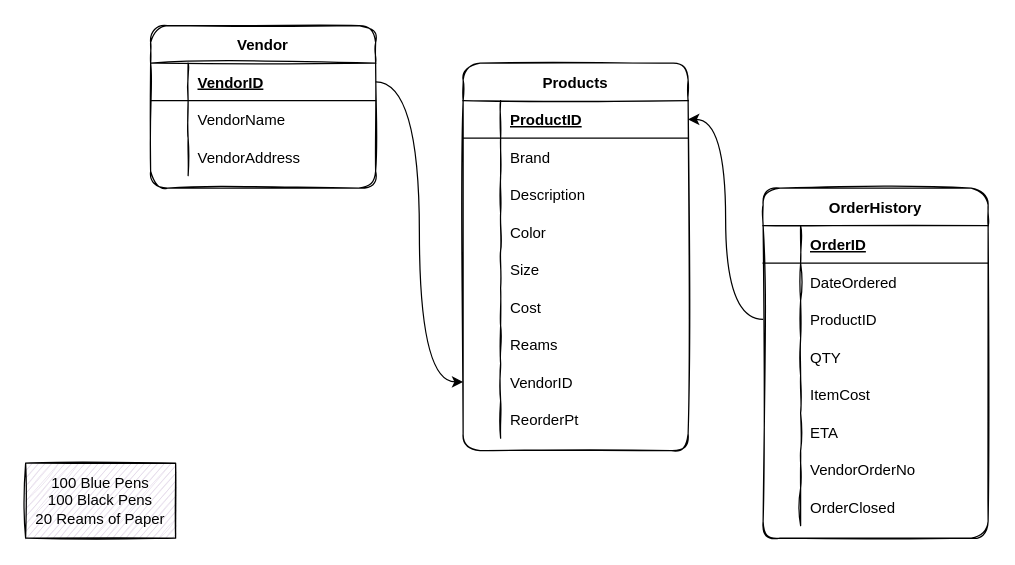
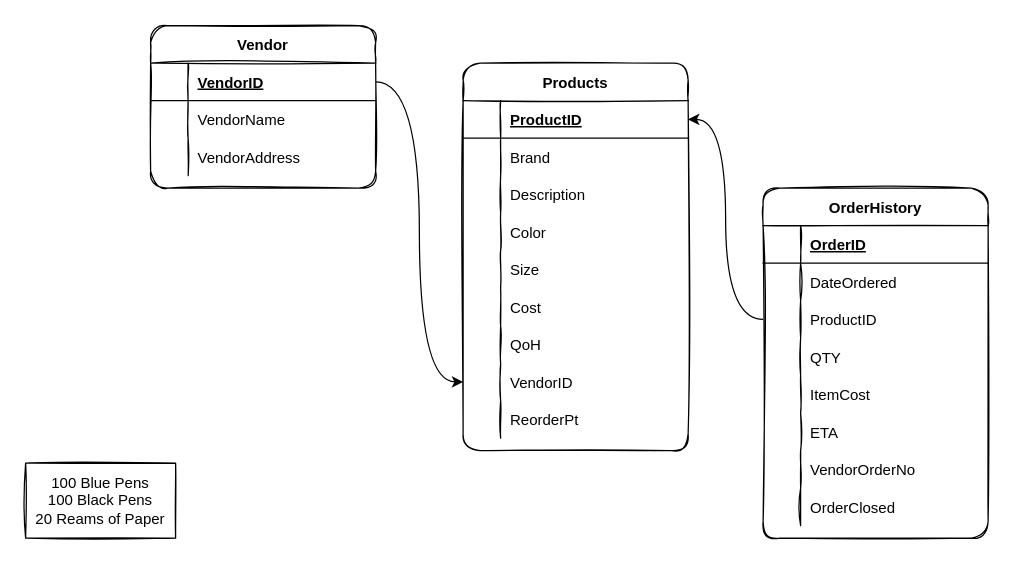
(531, 345) -> (523, 345)
(101, 501) -> (101, 501)
